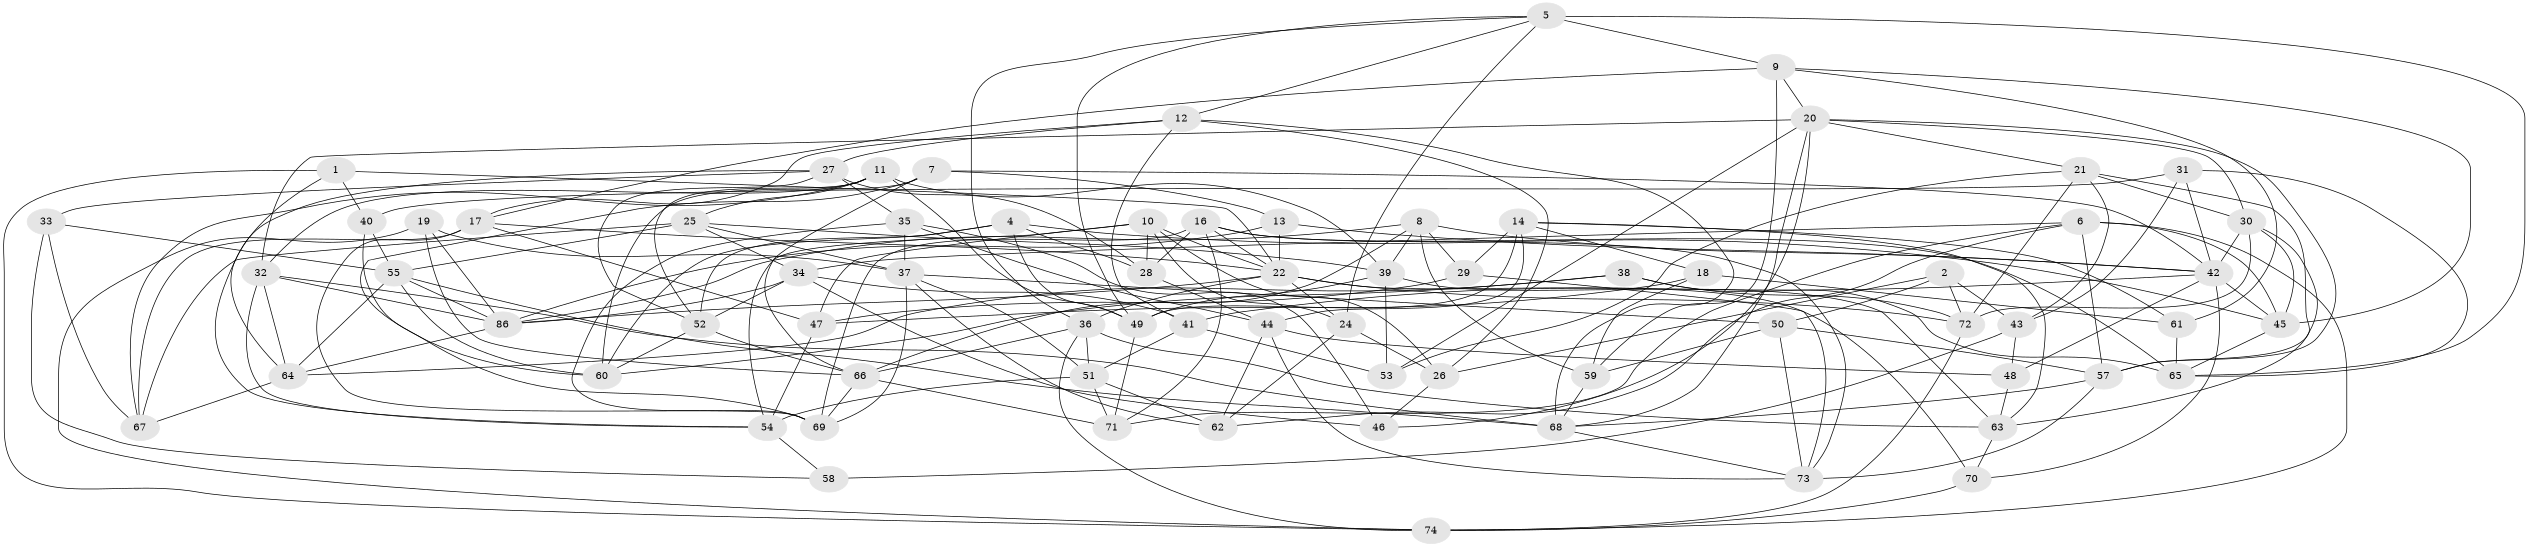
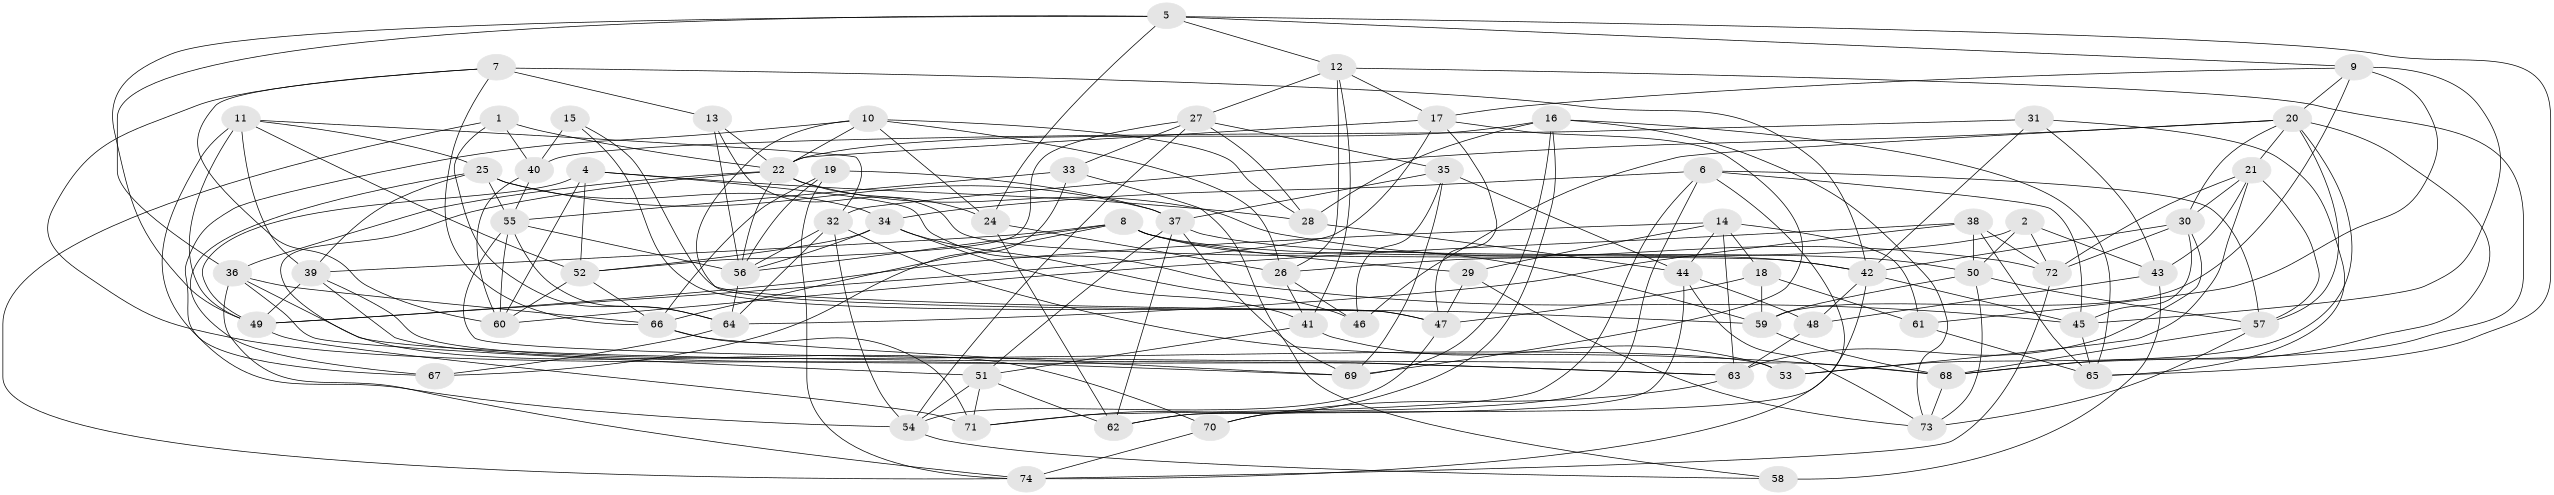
none -> (570, 119)
none -> (1973, 248)
(196, 254) -> (907, 279)
(1700, 289) -> (1294, 297)
(503, 325) -> (740, 273)
